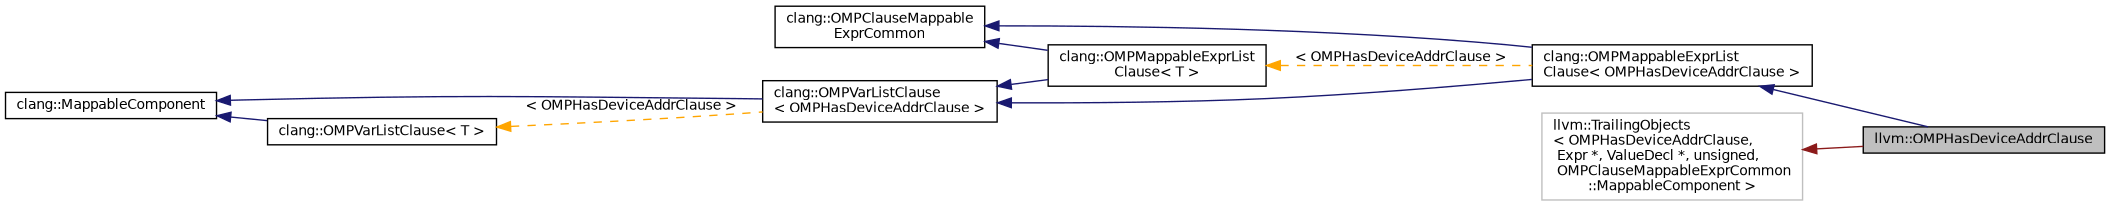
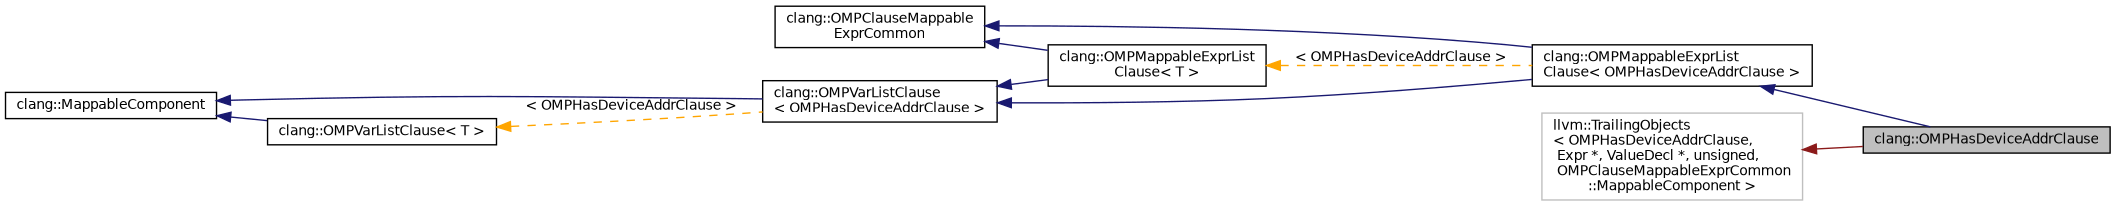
(1984, 140) -> (1987, 140)
